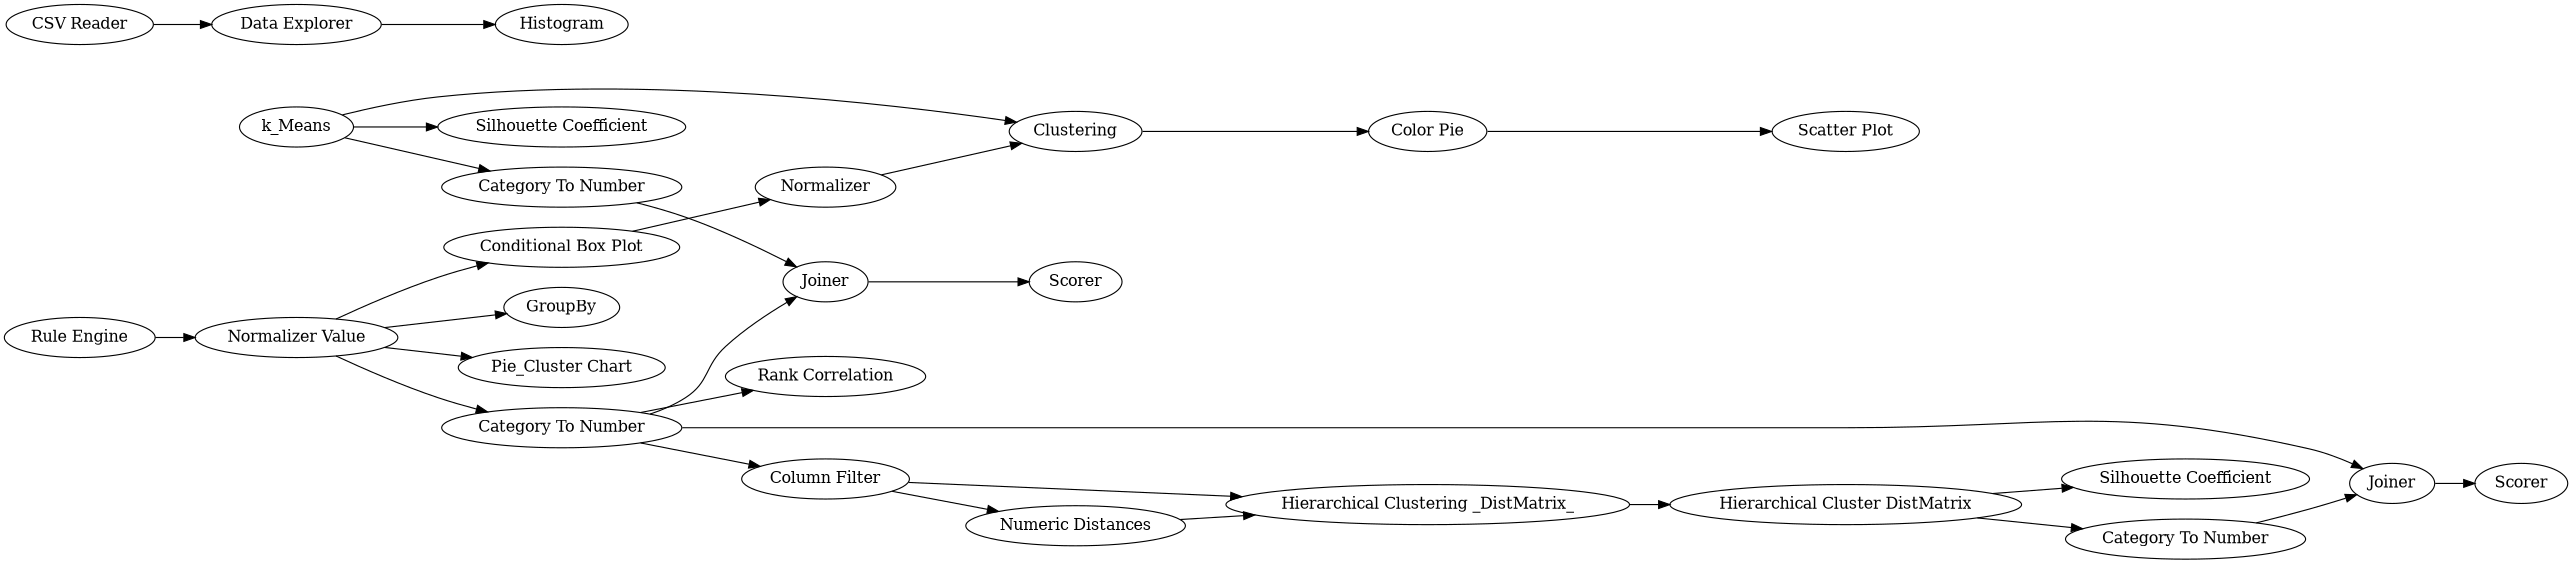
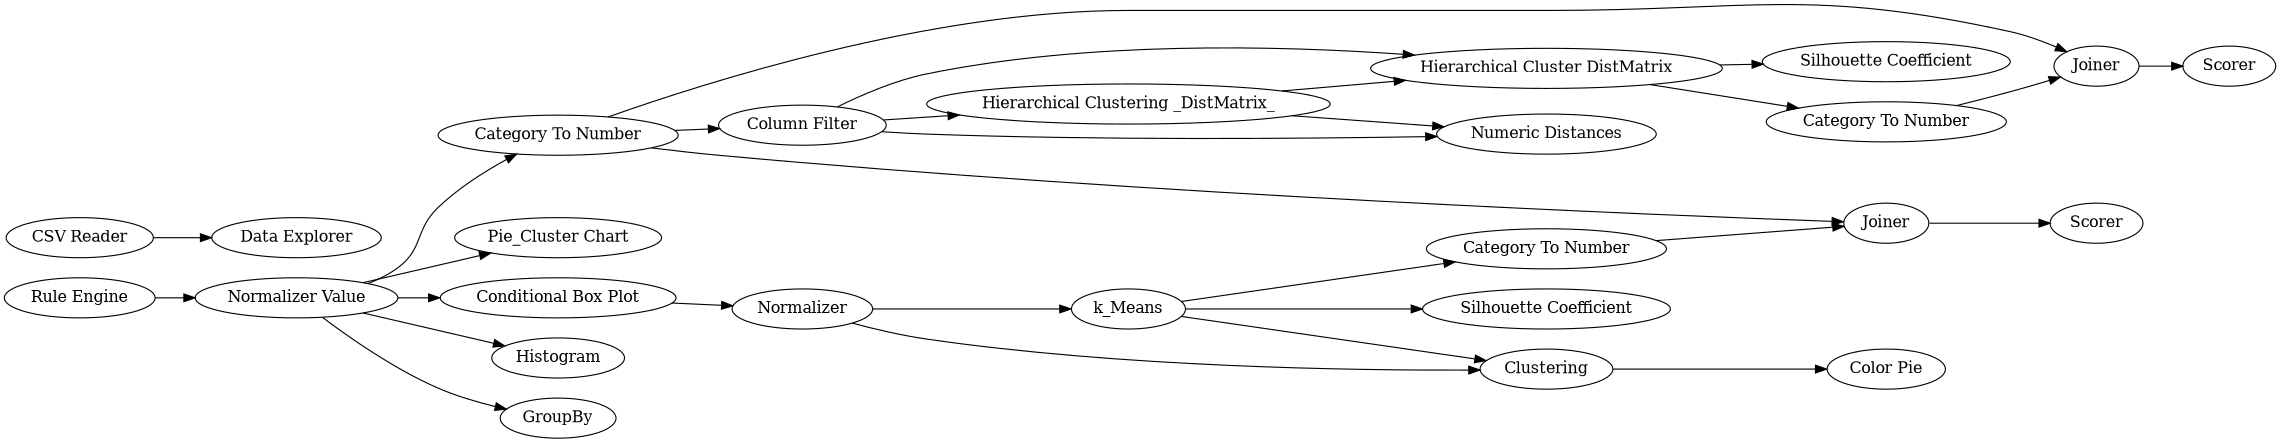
(432, 25) -> (428, 328)
none -> (1116, 51)
(1846, 131) -> none
none -> (966, 309)
(826, 376) -> none
(1212, 518) -> (1362, 121)
